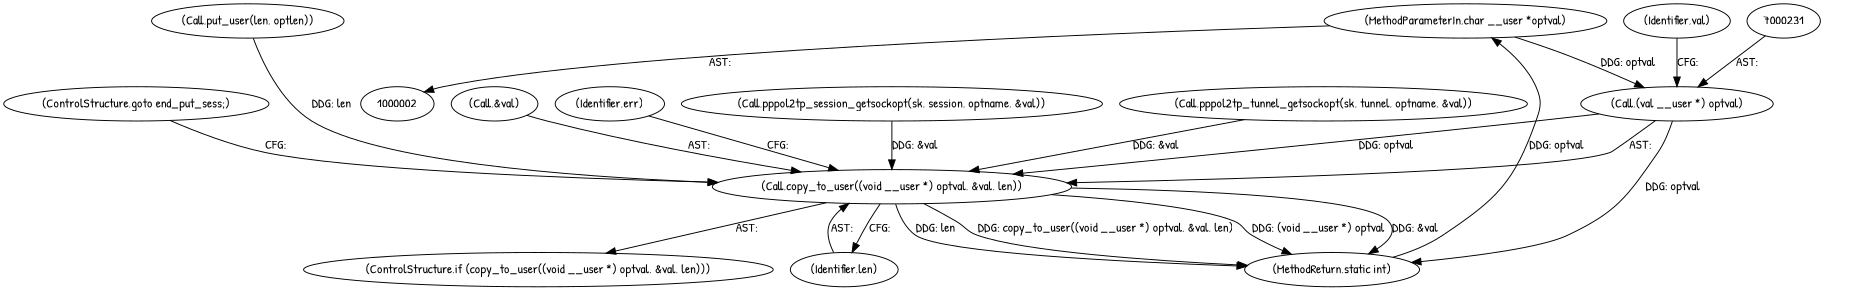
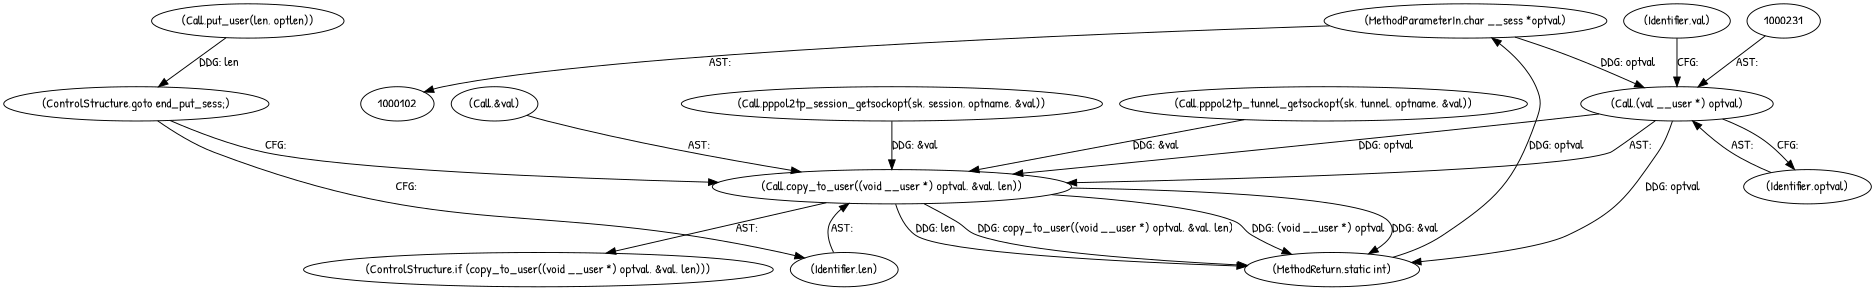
(1465, 21) -> (1465, 21)
(1784, 21) -> (1784, 21)
(397, 104) -> (397, 104)
(610, 104) -> none
(455, 161) -> (196, 59)
none -> (1808, 187)
(868, 224) -> (470, 213)
